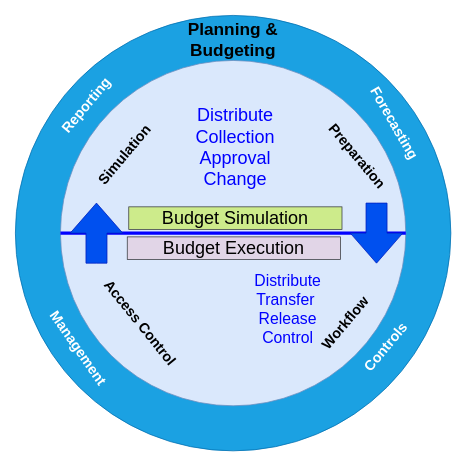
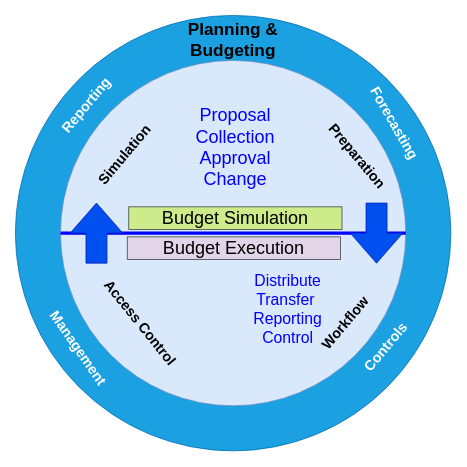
(235, 147) -> (235, 147)
(288, 309) -> (288, 309)
